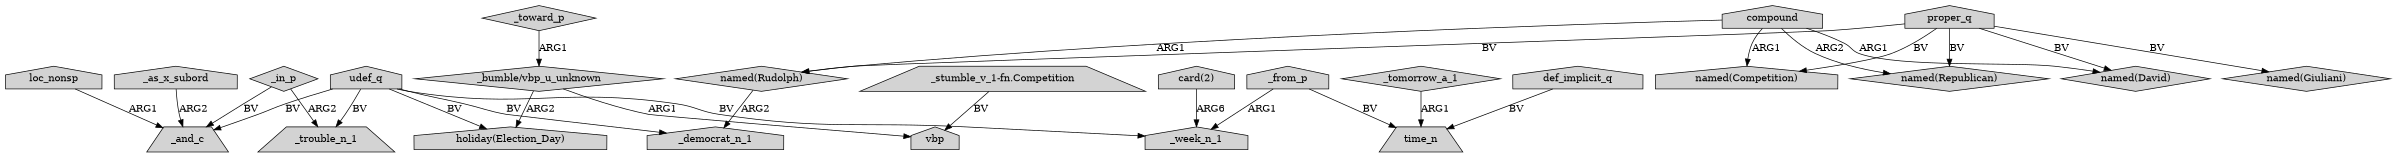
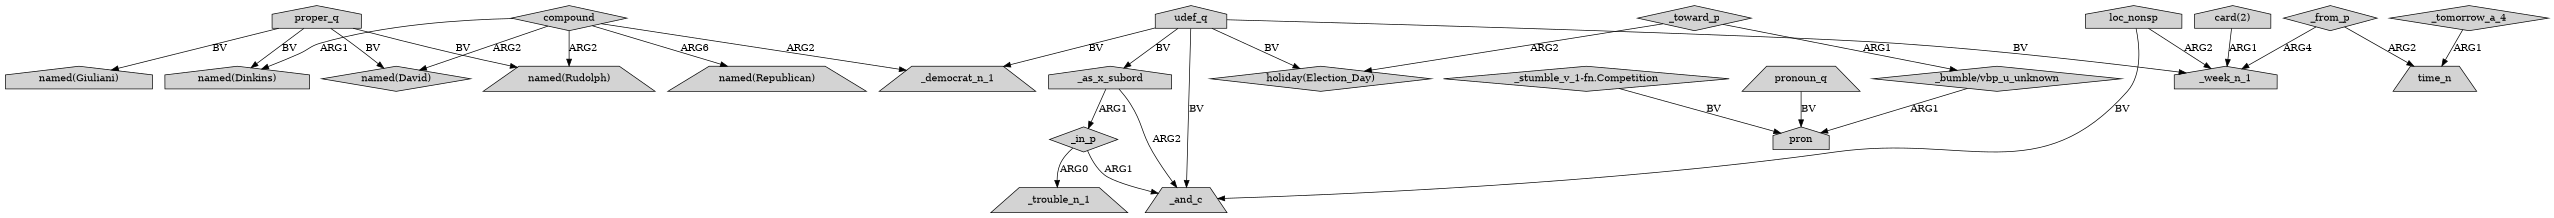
(1772, 18) -> (569, 18)
(1950, 44) -> none
none -> (2177, 47)
(1171, 48) -> (583, 48)
(1830, 48) -> (695, 48)
(1874, 48) -> (507, 48)
(761, 79) -> (569, 79)
(1003, 79) -> (1586, 79)
(1288, 79) -> (2330, 18)
(1421, 79) -> (2469, 18)
(1578, 79) -> none
(1747, 79) -> (237, 79)
none -> (1801, 79)
(1950, 79) -> (767, 79)
(2306, 79) -> (79, 79)
(351, 105) -> (1154, 46)
none -> (1099, 105)
(526, 106) -> (1517, 47)
(741, 106) -> (750, 46)
(143, 109) -> (2122, 109)
(251, 109) -> (1119, 170)
(323, 109) -> (1074, 170)
(1211, 109) -> (2243, 48)
(1262, 109) -> (2298, 48)
(1370, 109) -> (2402, 48)
(510, 139) -> (1321, 79)
(715, 139) -> (957, 79)
(935, 139) -> (1801, 139)
